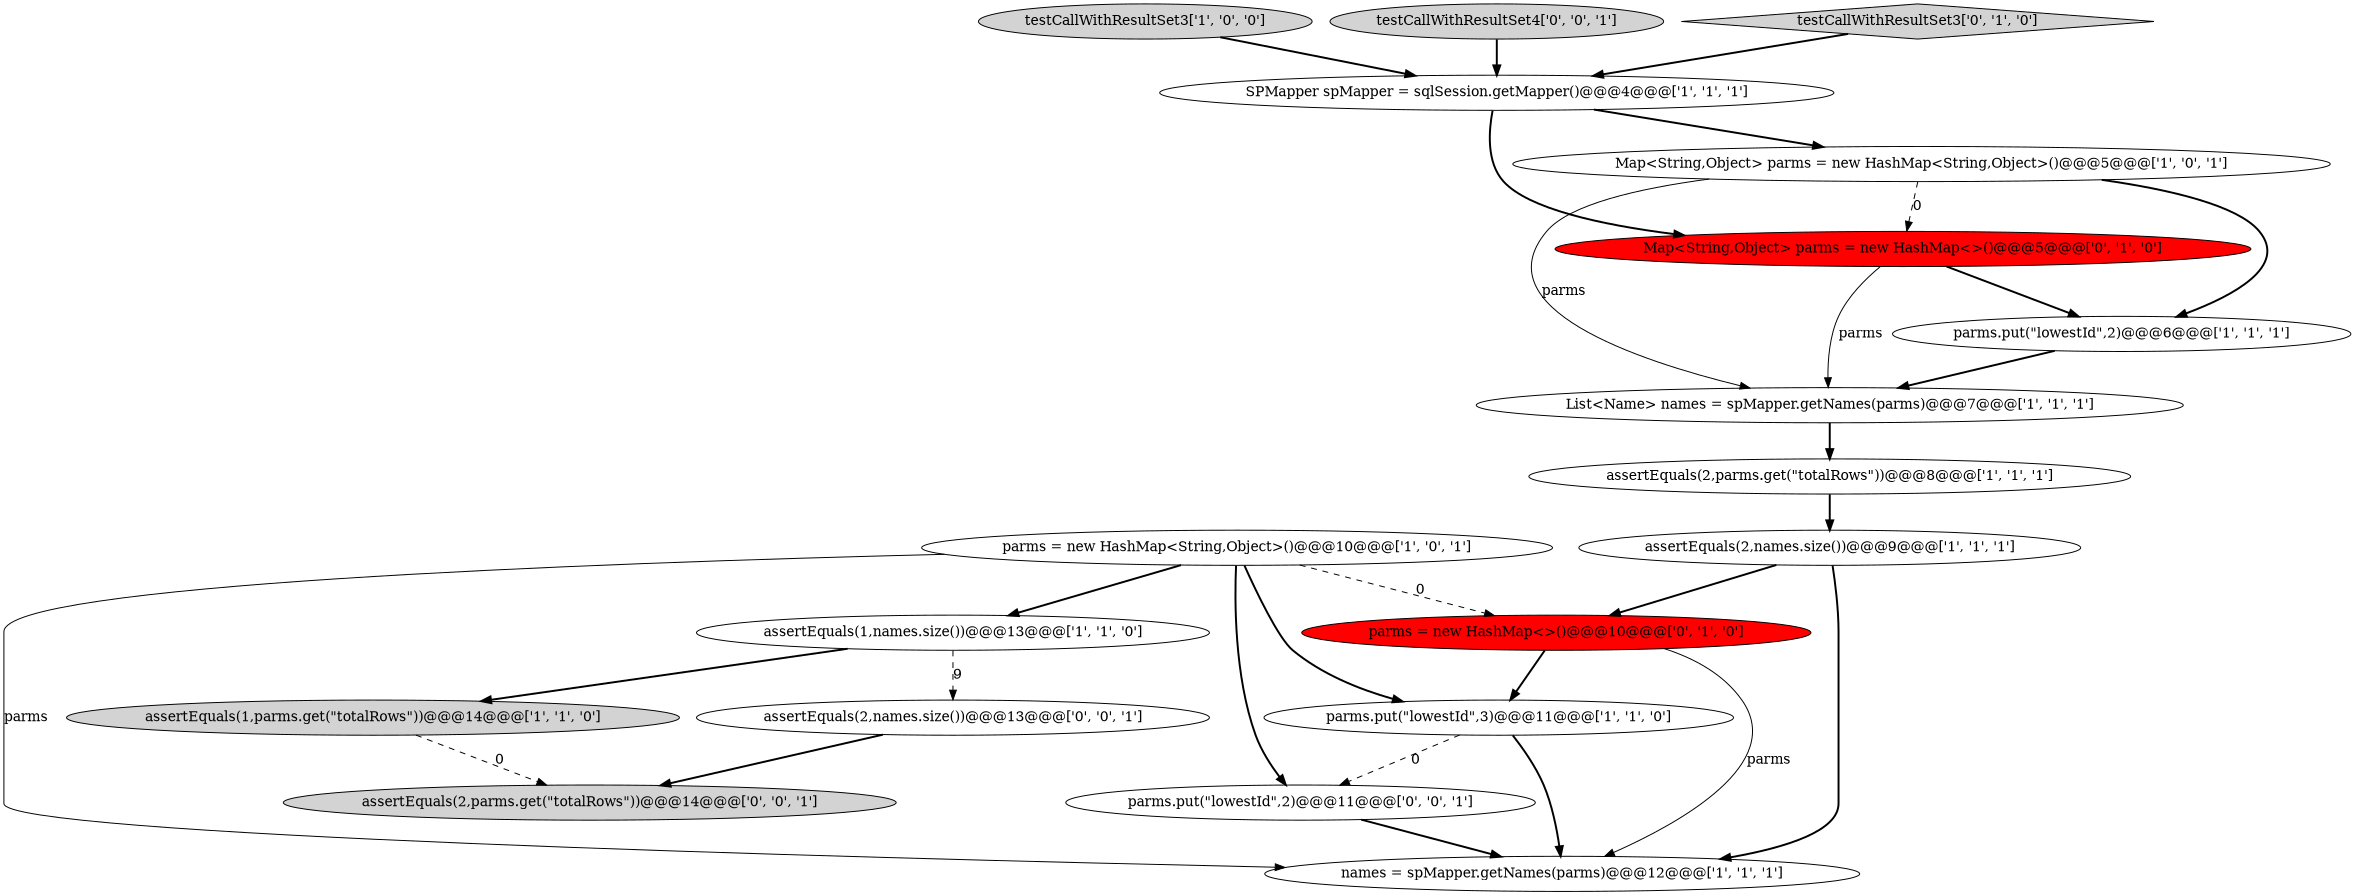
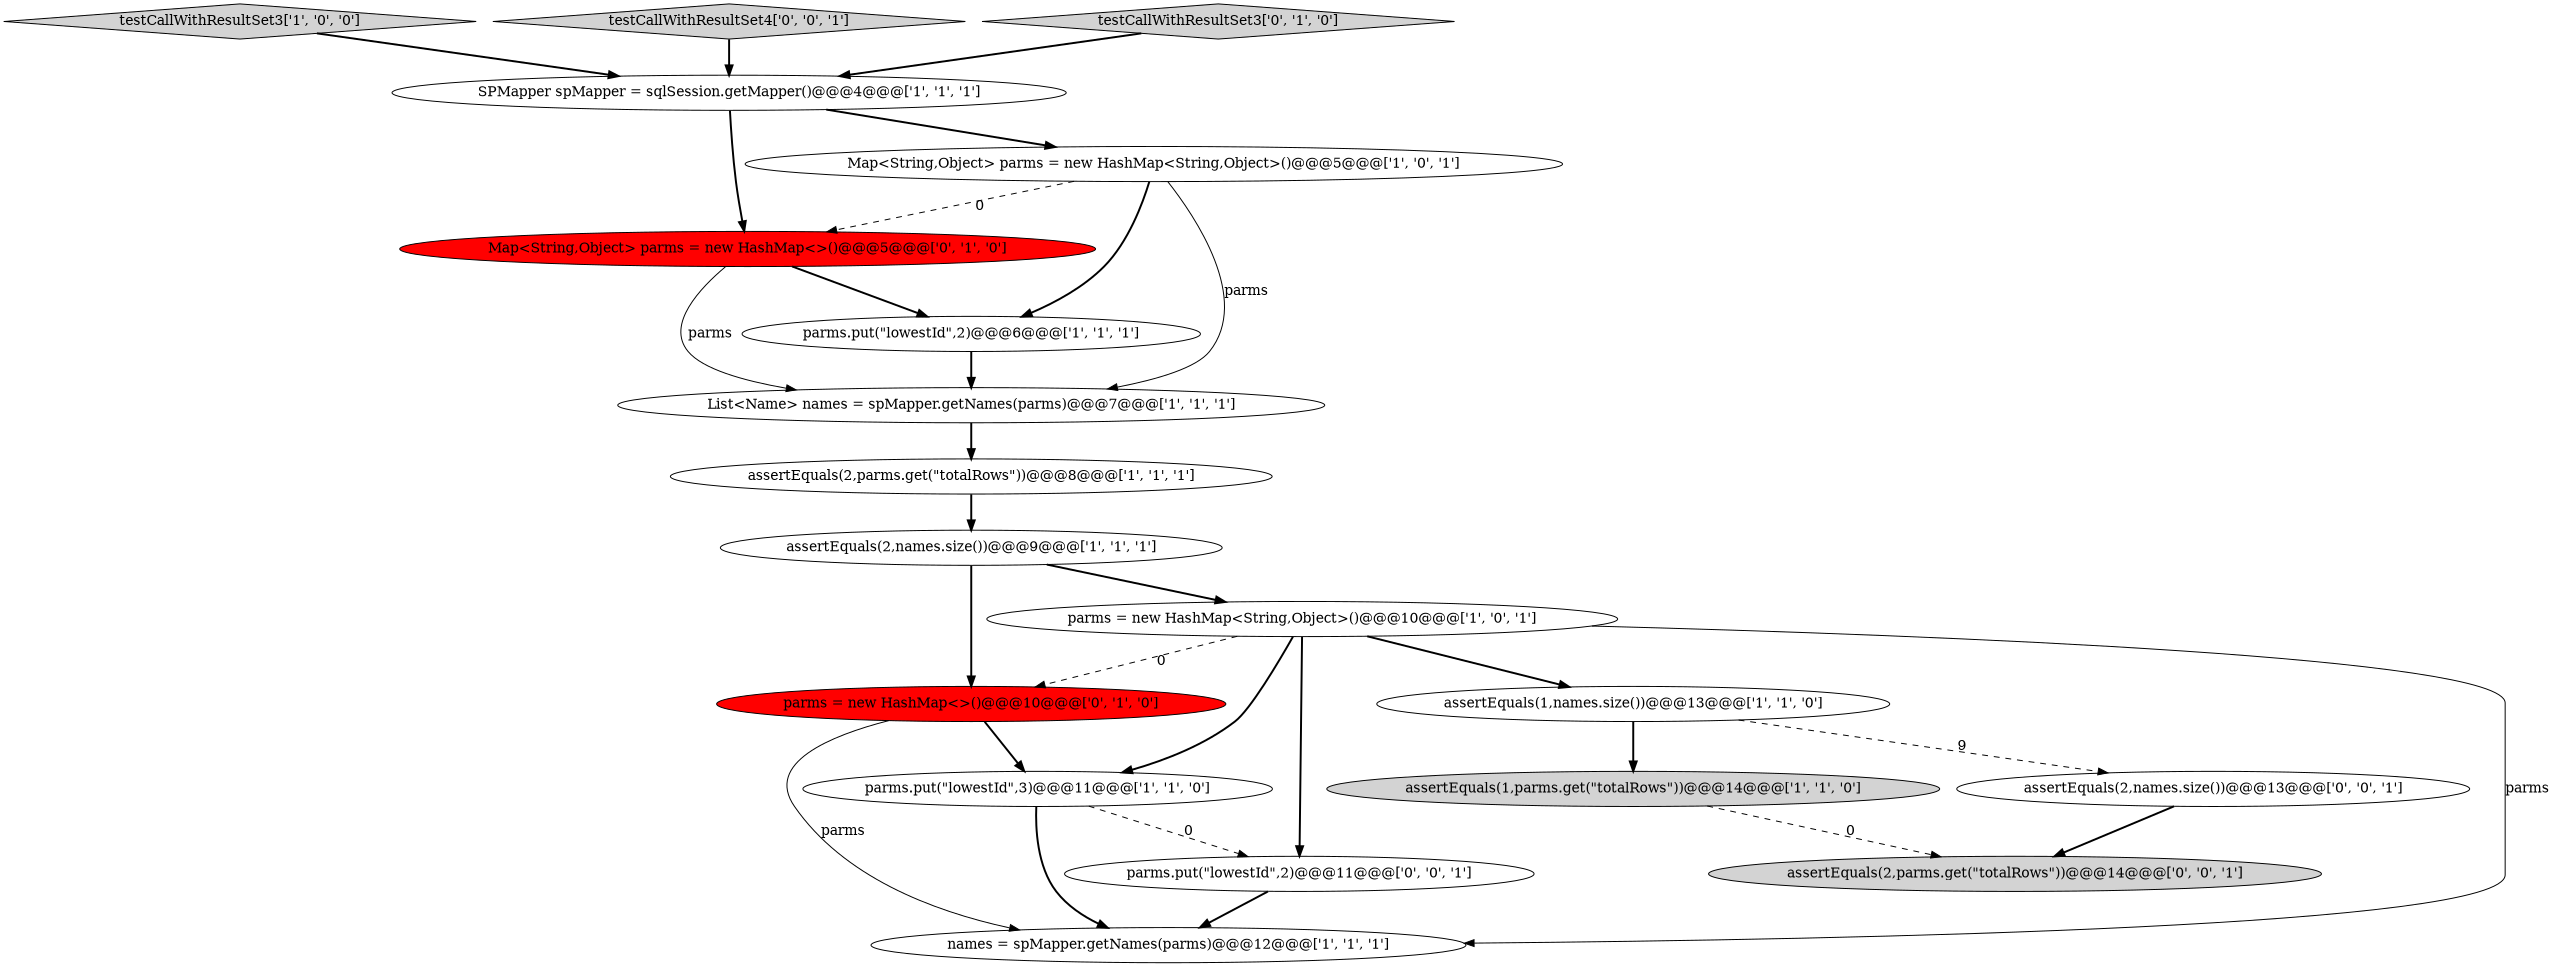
(1145, 21) -> (240, 21)
(1497, 21) -> (729, 21)
(1839, 748) -> (1131, 582)
